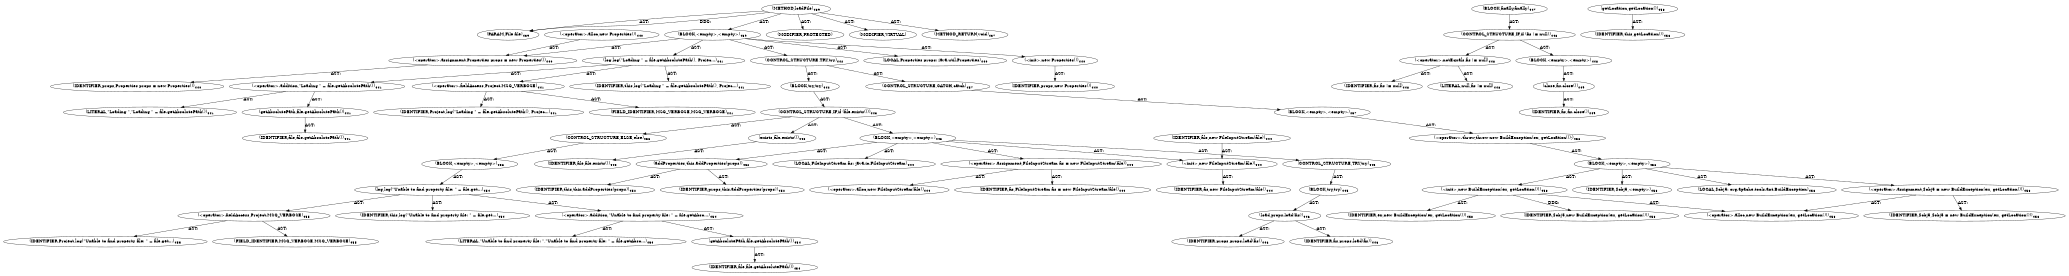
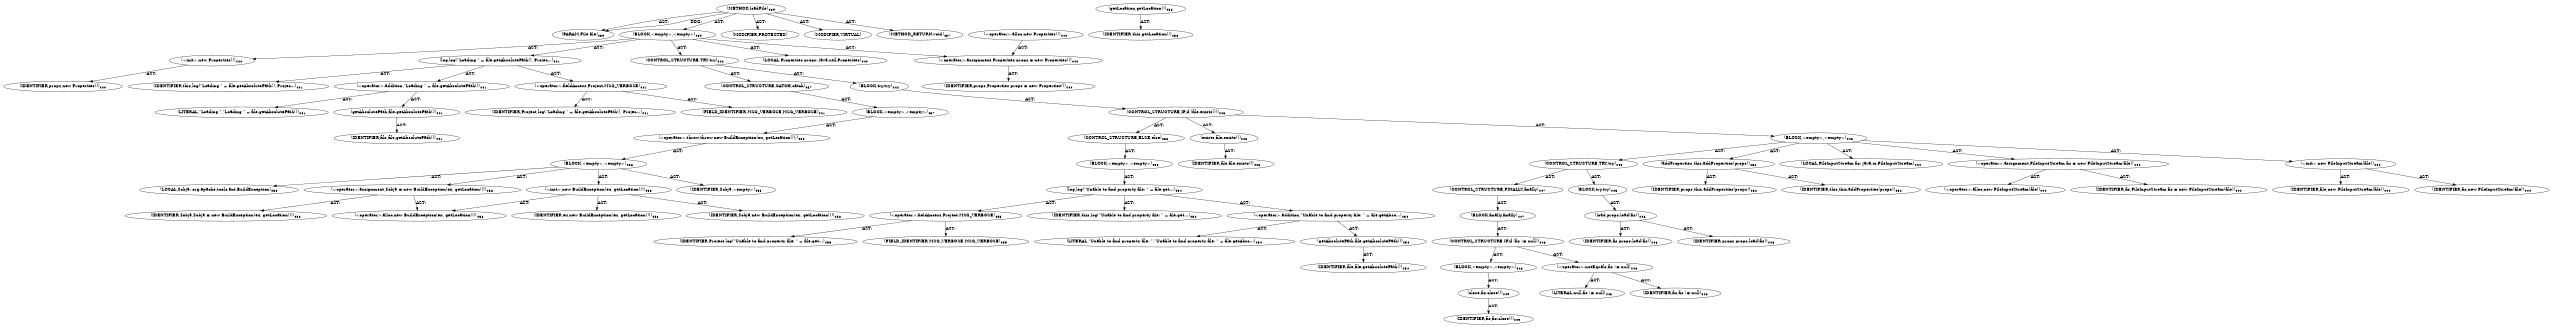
(1222, 150) -> (2341, 176)
none -> (1498, 190)
(1554, 203) -> (703, 203)
